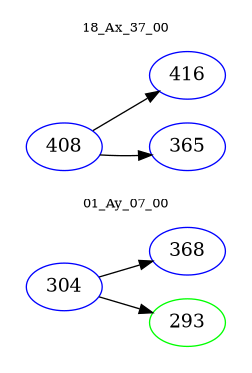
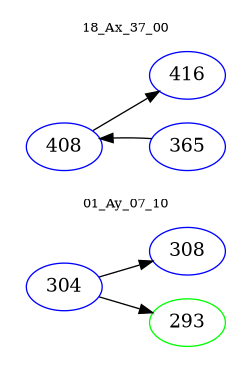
(119, 156) -> (133, 138)
(126, 204) -> (126, 204)
(187, 251) -> (187, 251)
